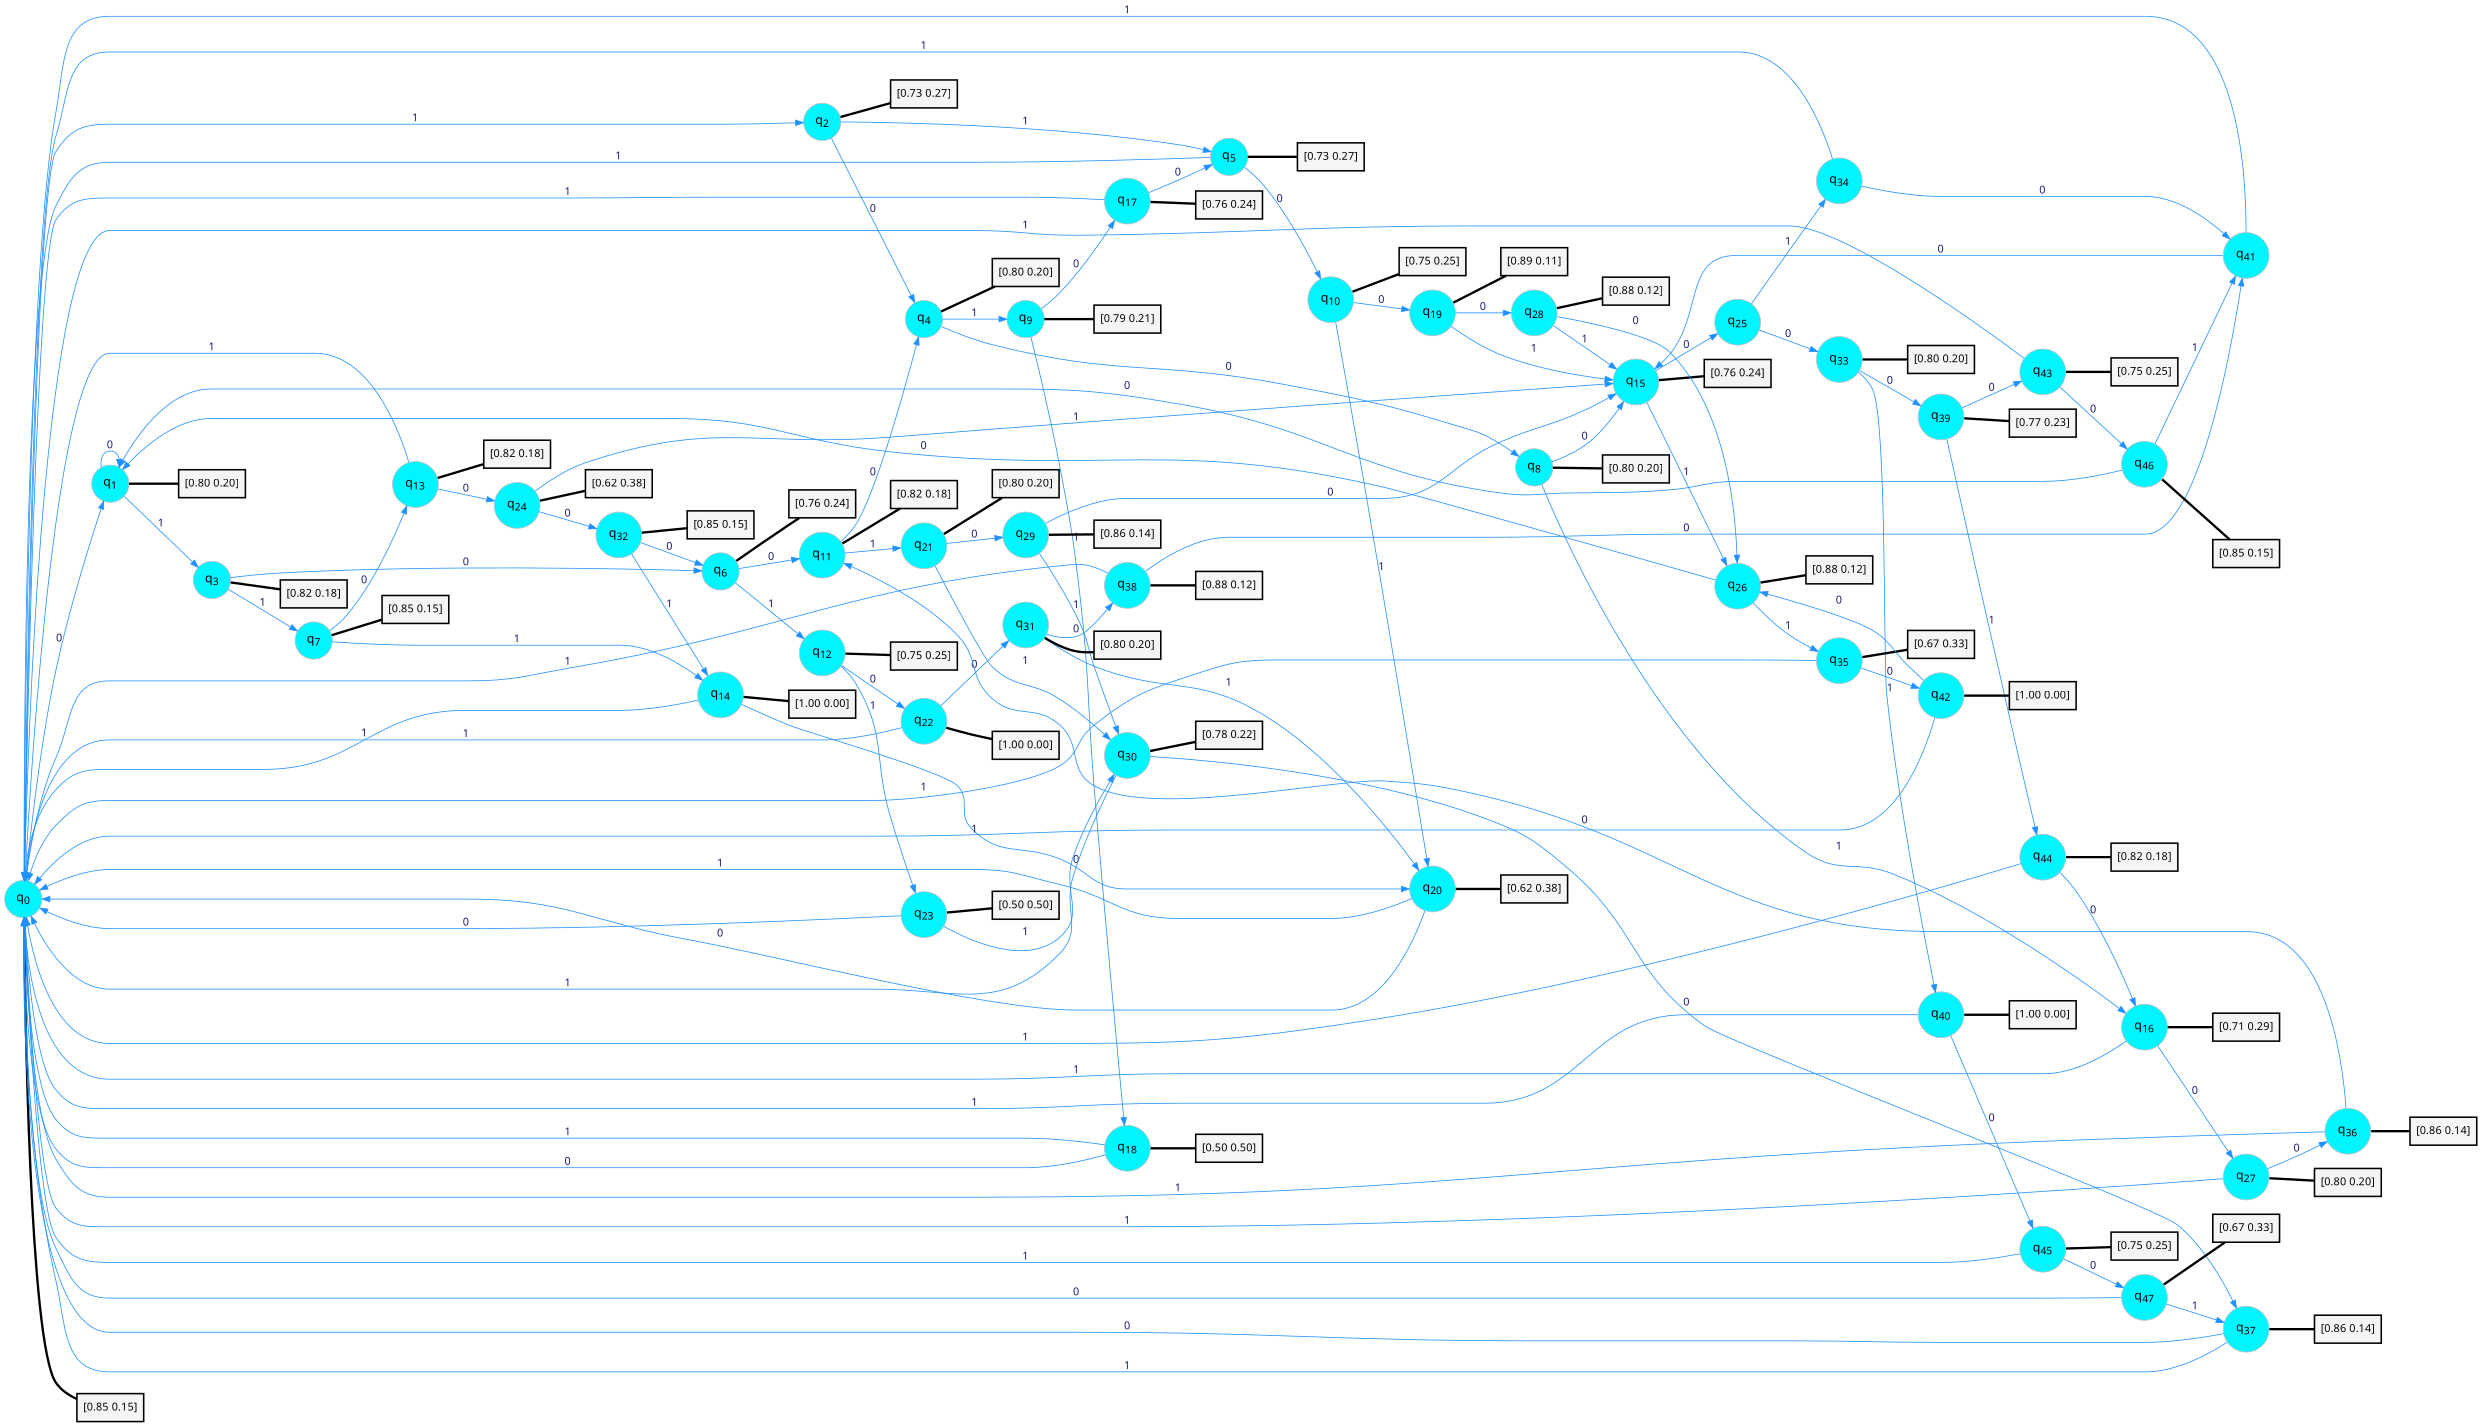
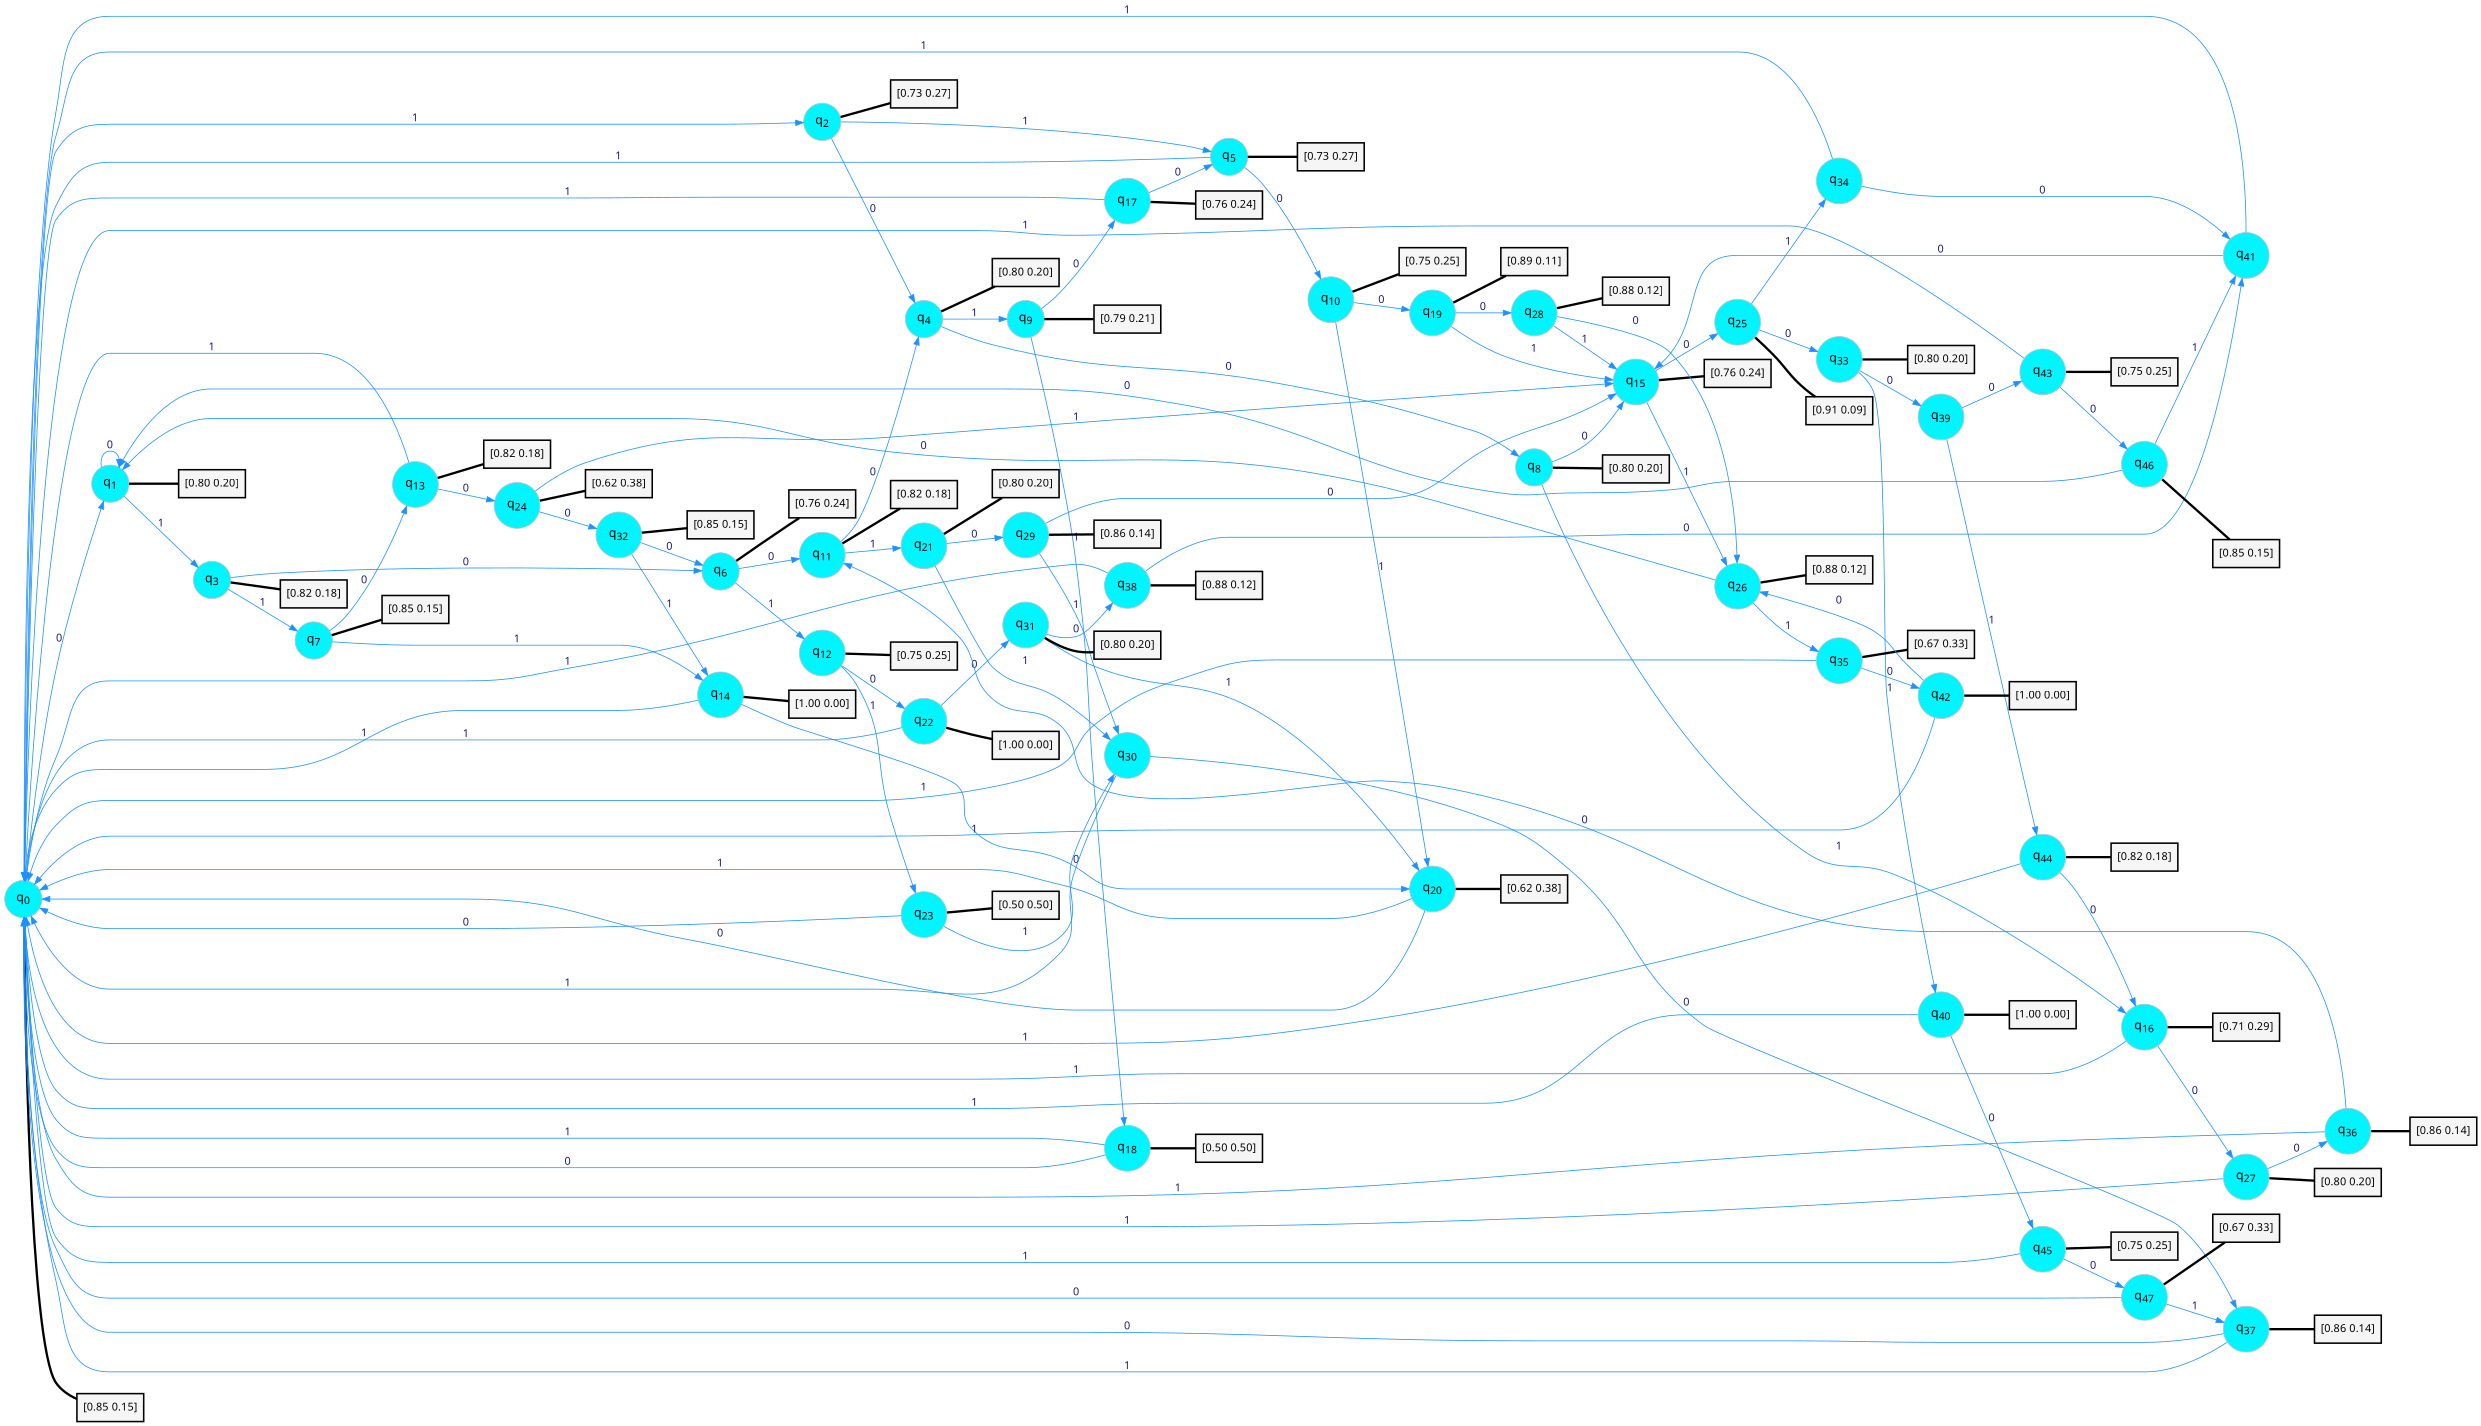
none -> (1839, 411)
(2043, 423) -> none
(1229, 735) -> none
